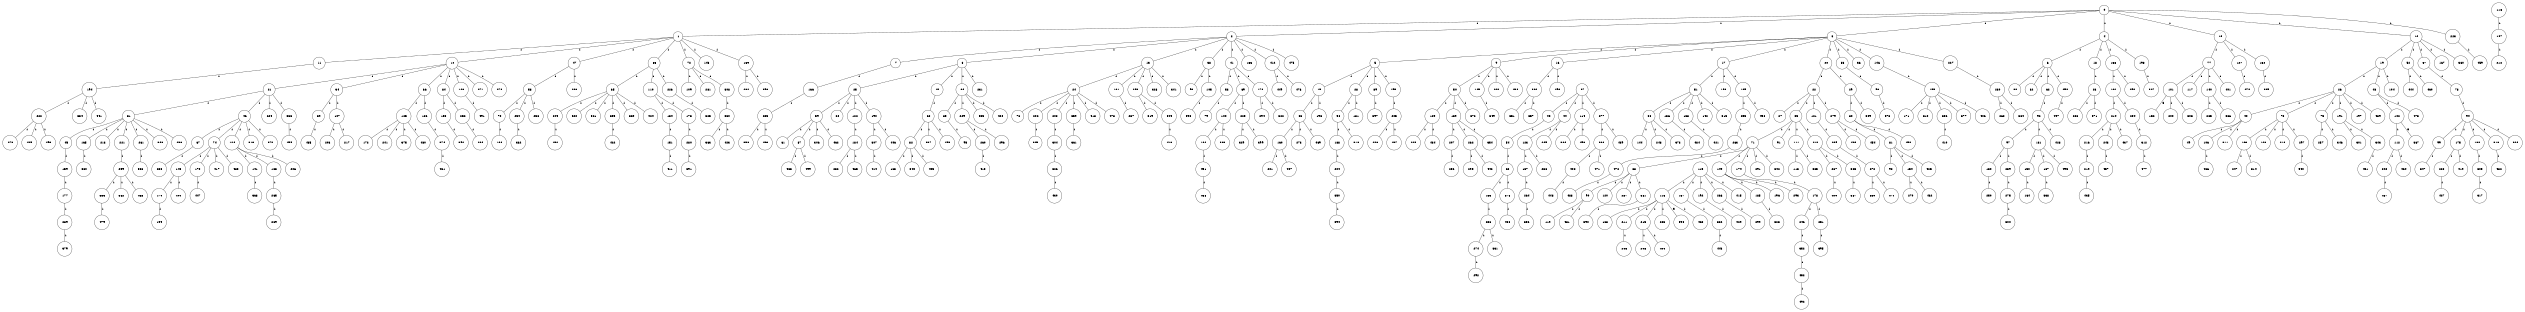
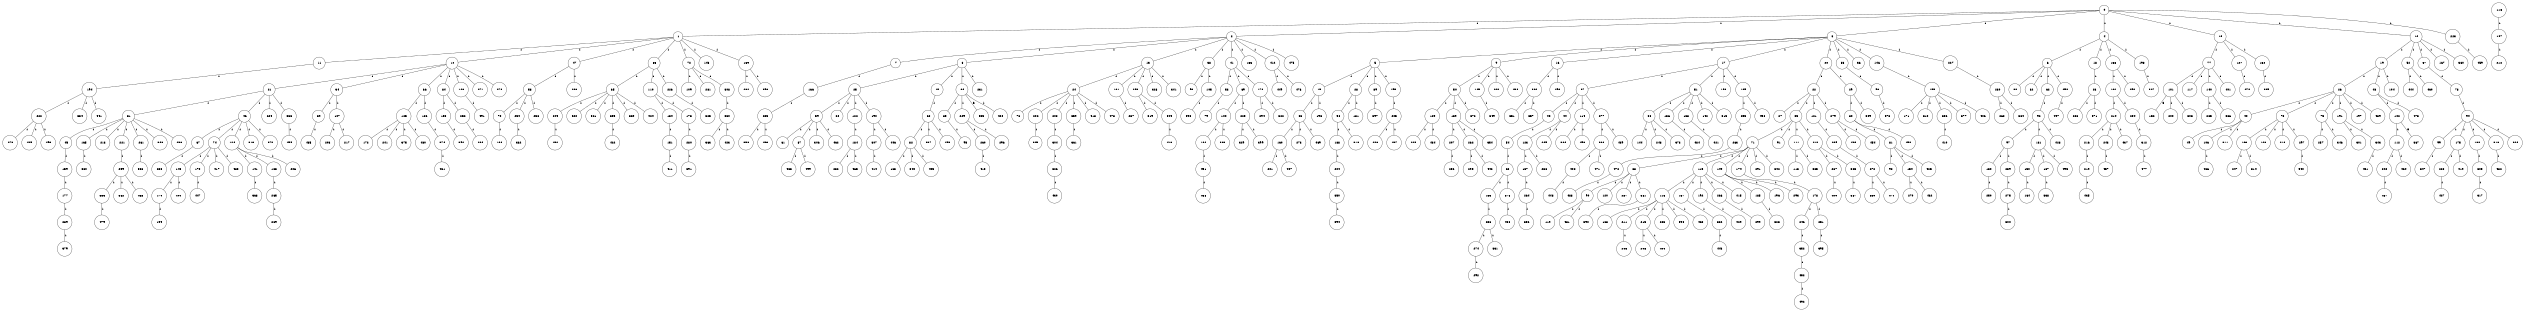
none -> (1653, 76)
(974, 103) -> (974, 103)
none -> (1727, 156)
(1674, 209) -> (1674, 209)
